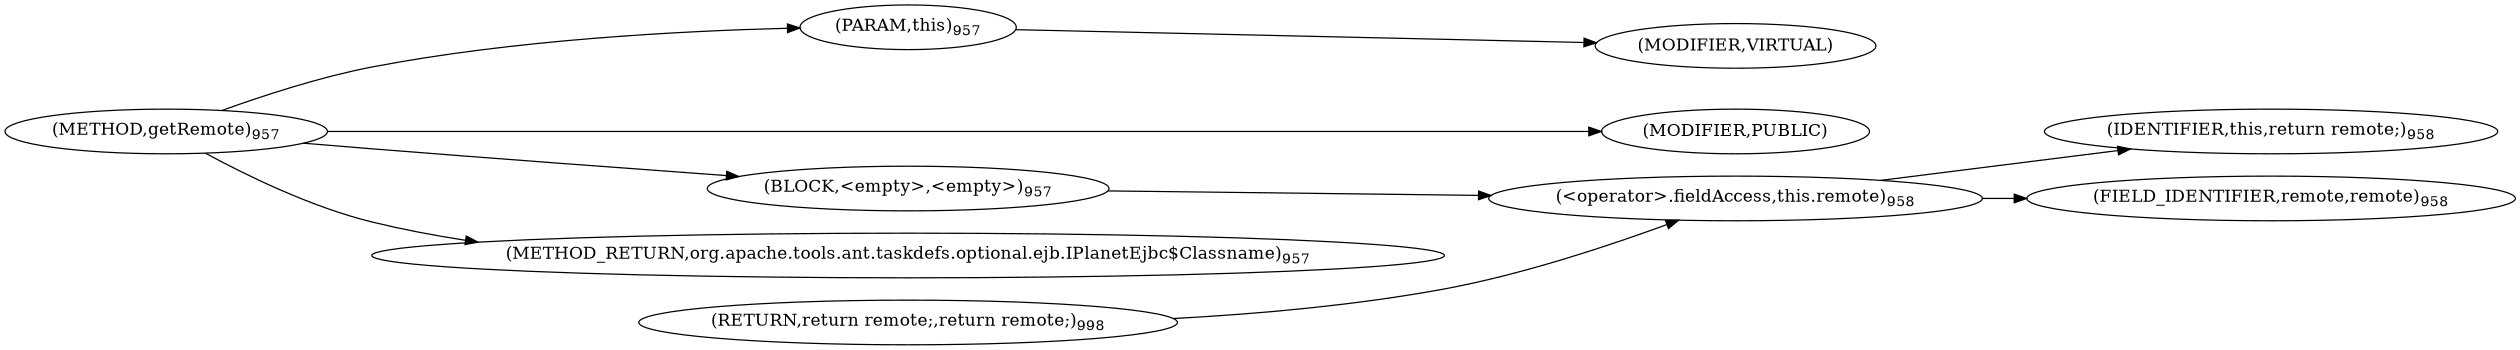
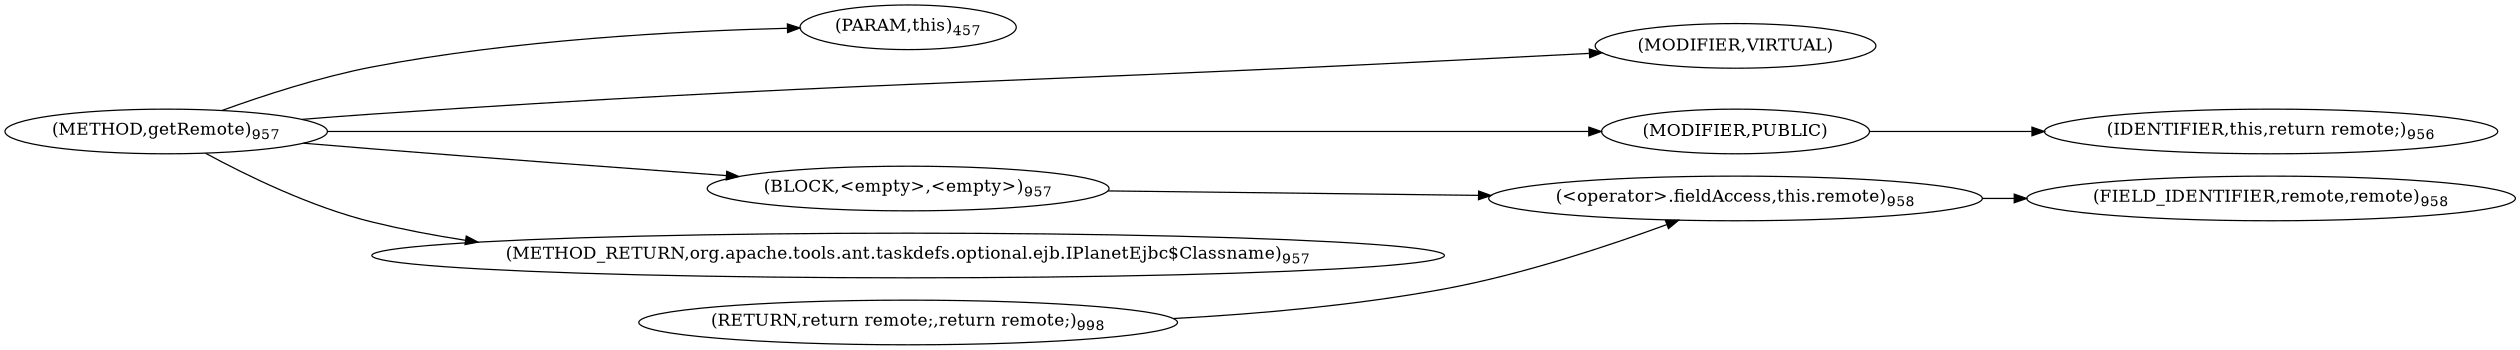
(967, 25) -> (967, 25)
(1300, 36) -> (945, 83)
(2421, 130) -> (2421, 130)
(1999, 165) -> (1951, 131)
